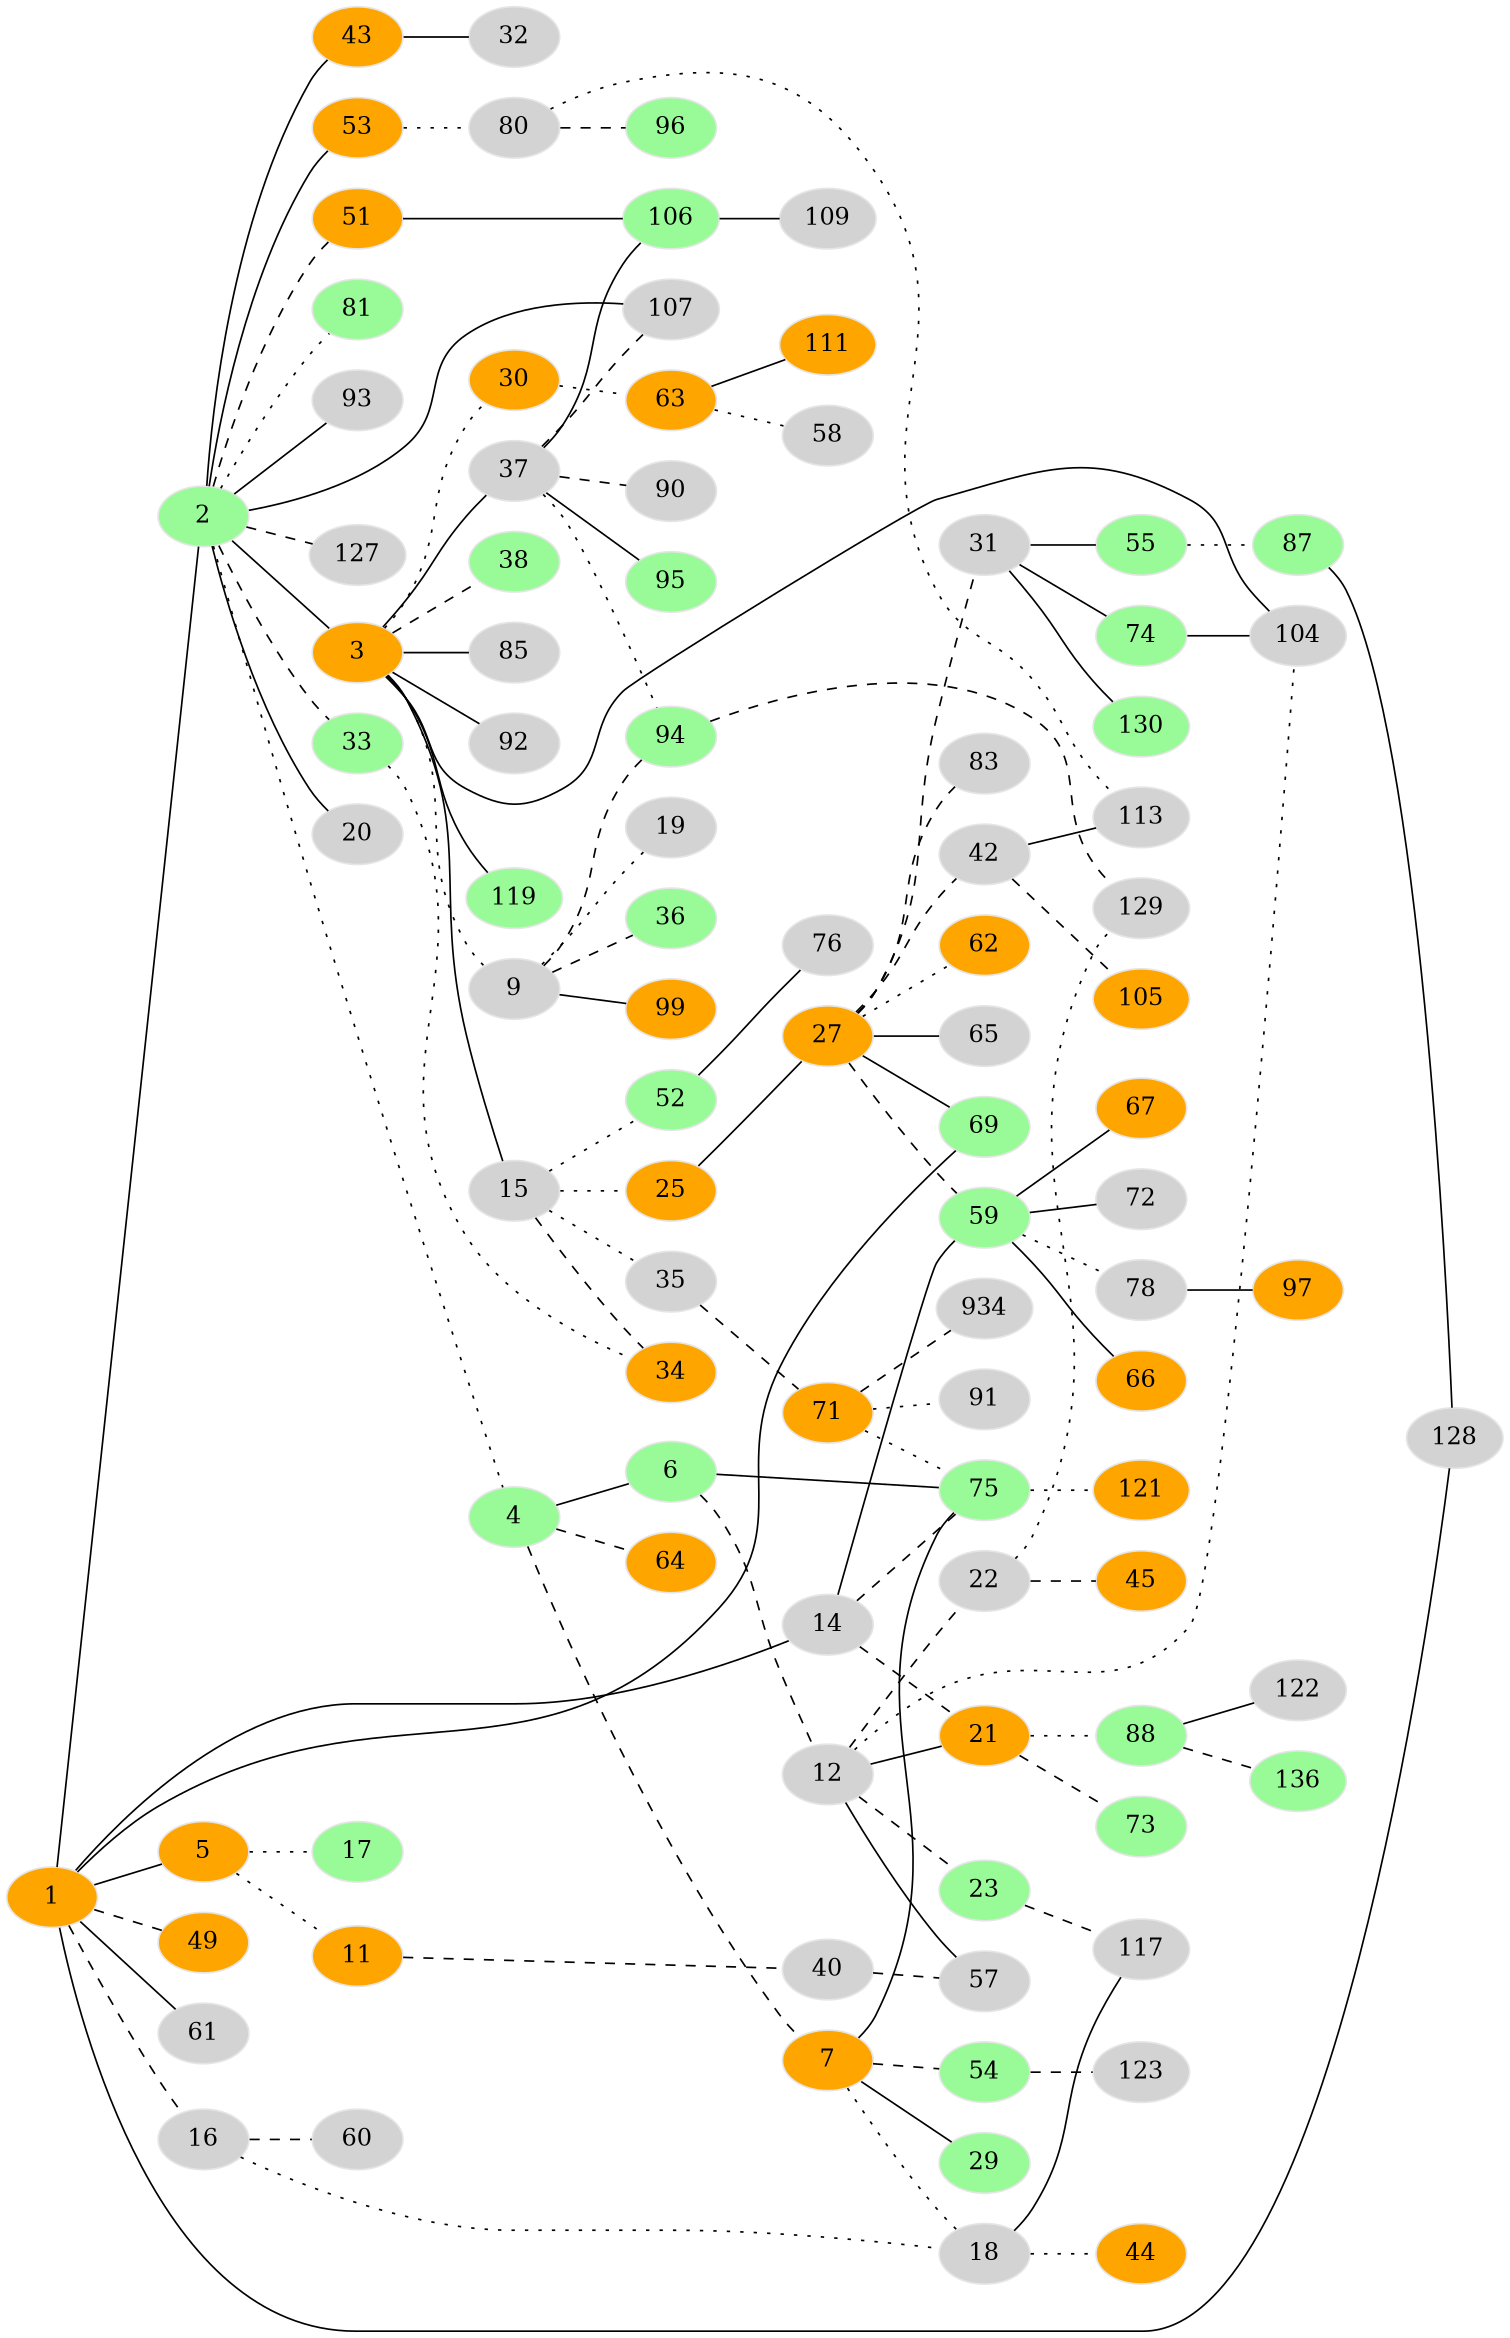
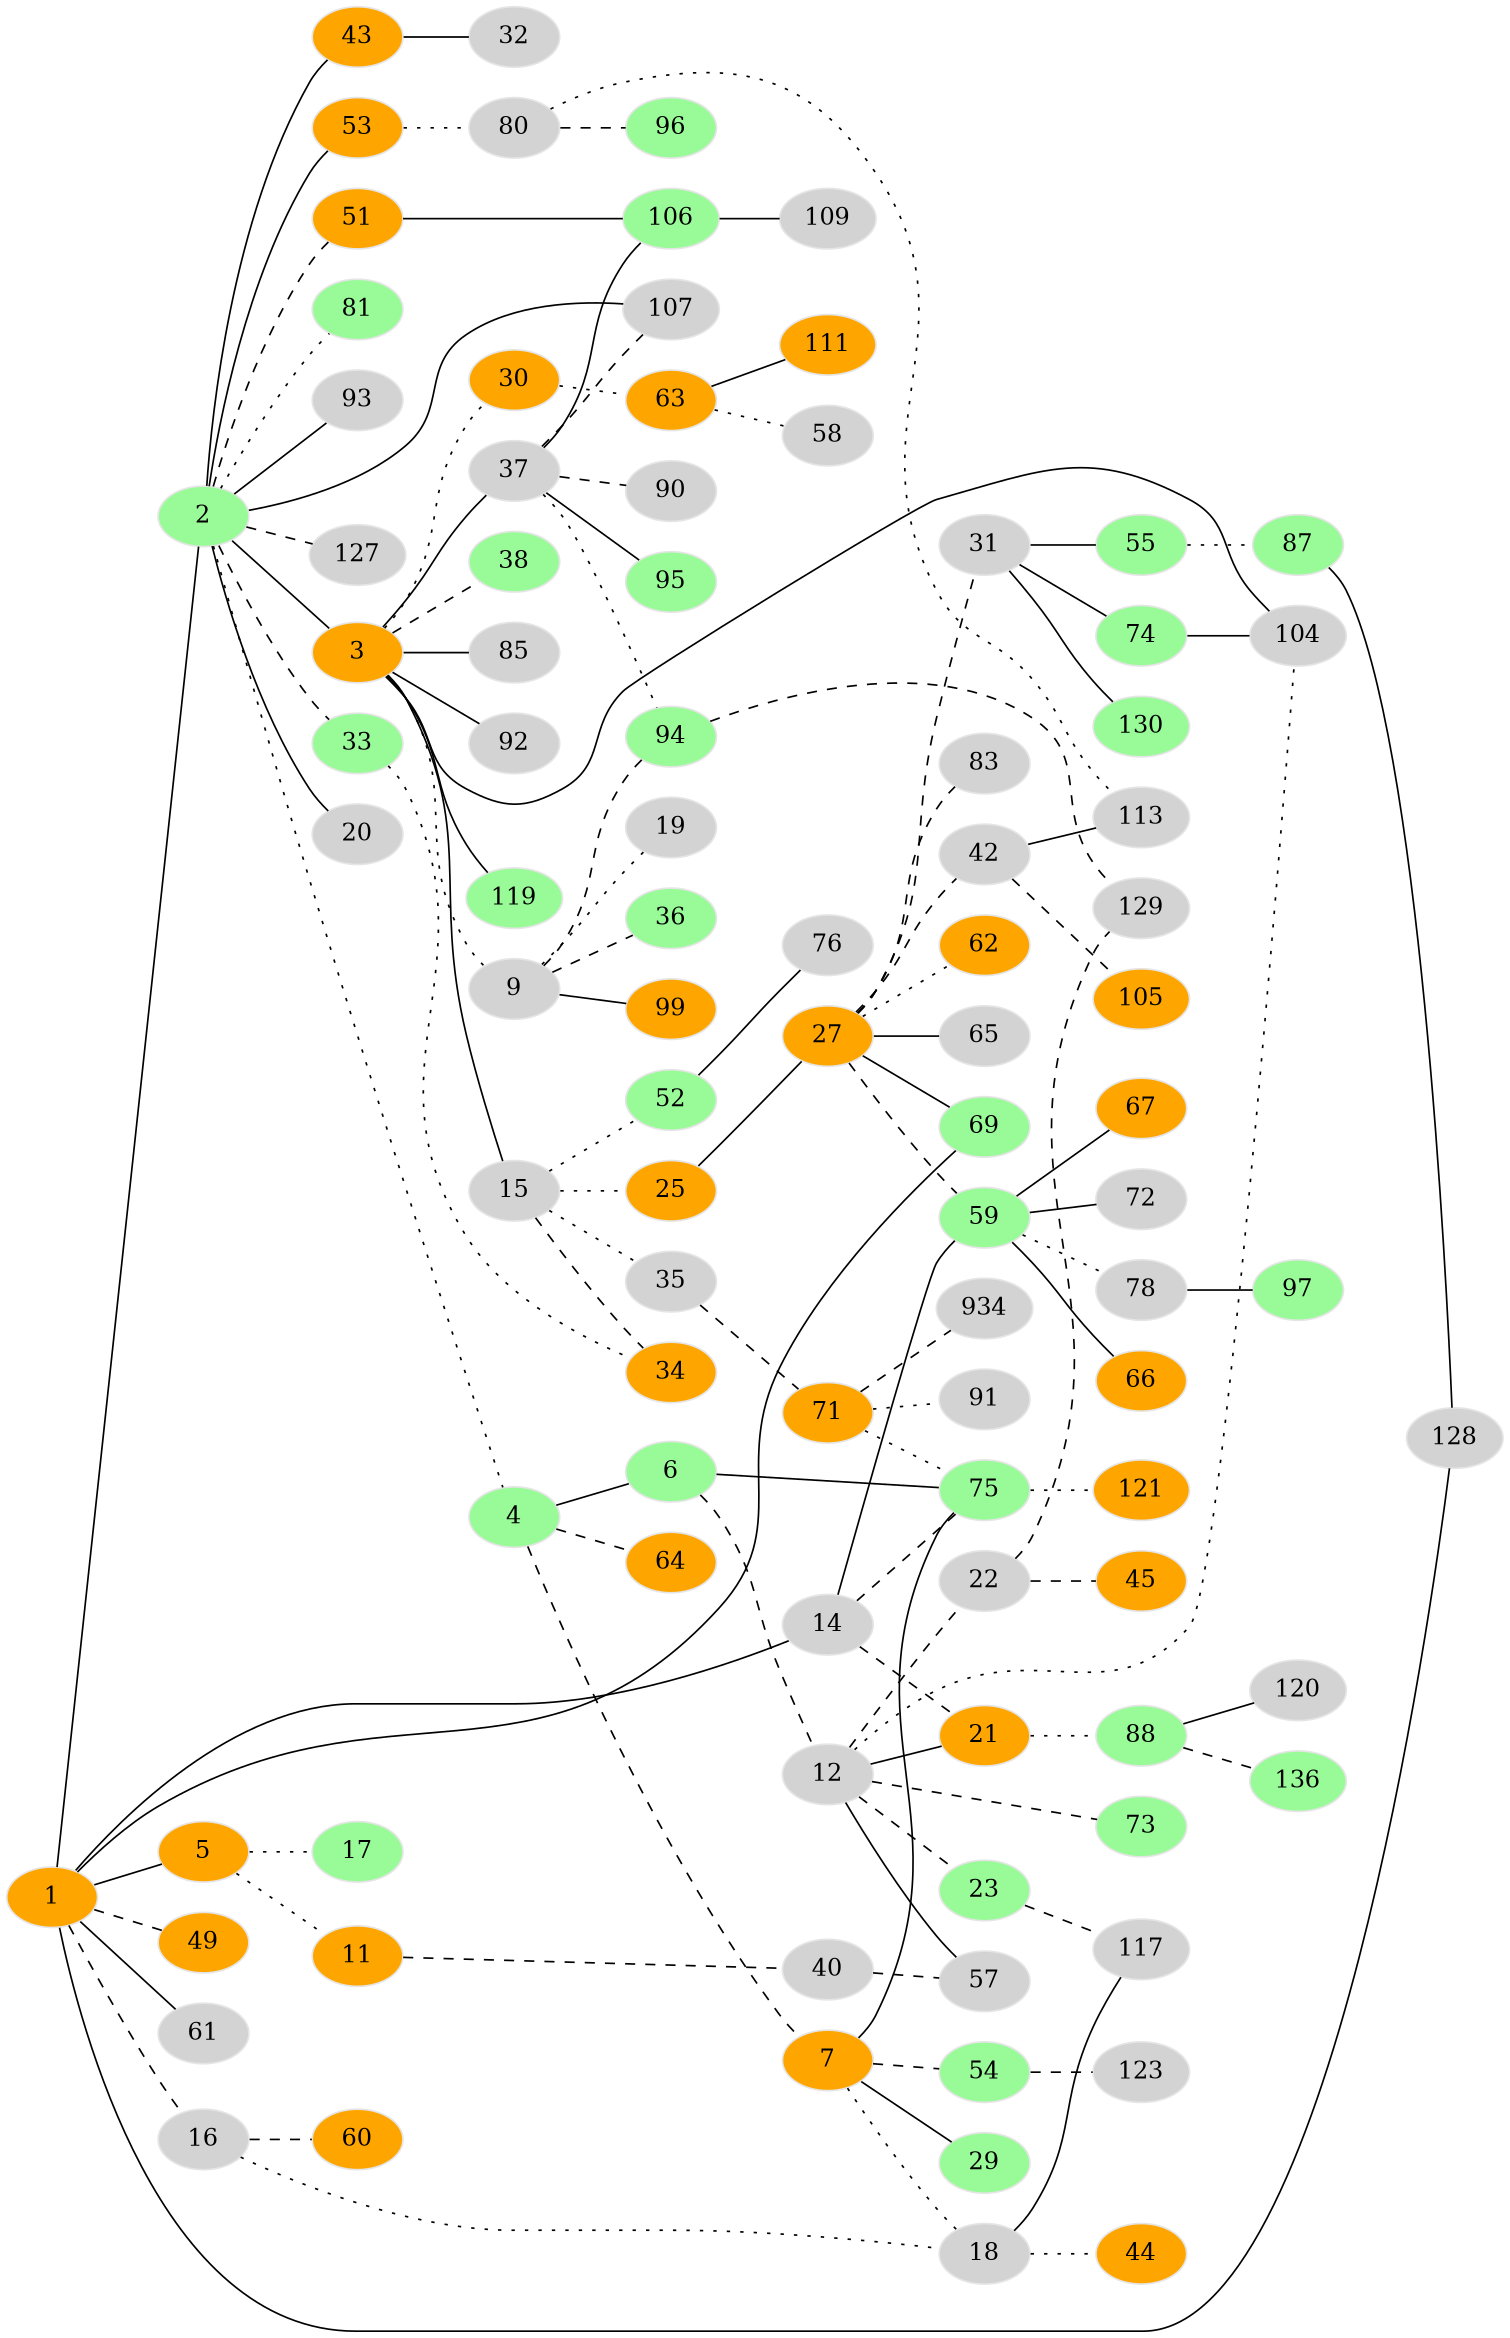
(1061, 1229) -> (1061, 1229)
(1298, 1290) -> (1298, 1290)
(1298, 1690) -> (1298, 1690)
(1063, 1781) -> (985, 1801)
(358, 2139) -> (358, 2139)
